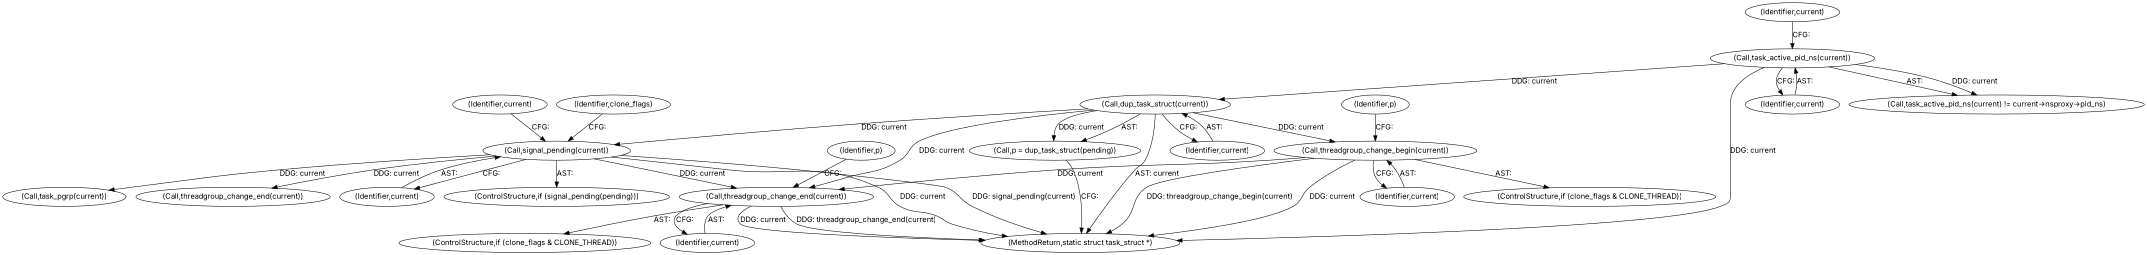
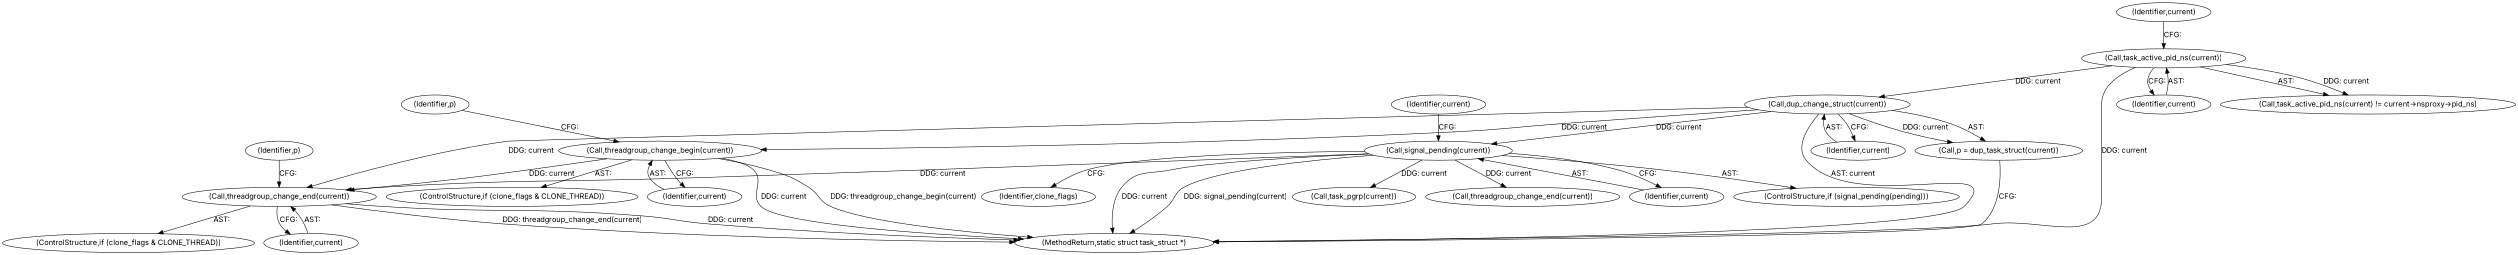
(1155, 105) -> (1827, 105)
(587, 126) -> (1208, 156)
(1055, 151) -> (1999, 151)
